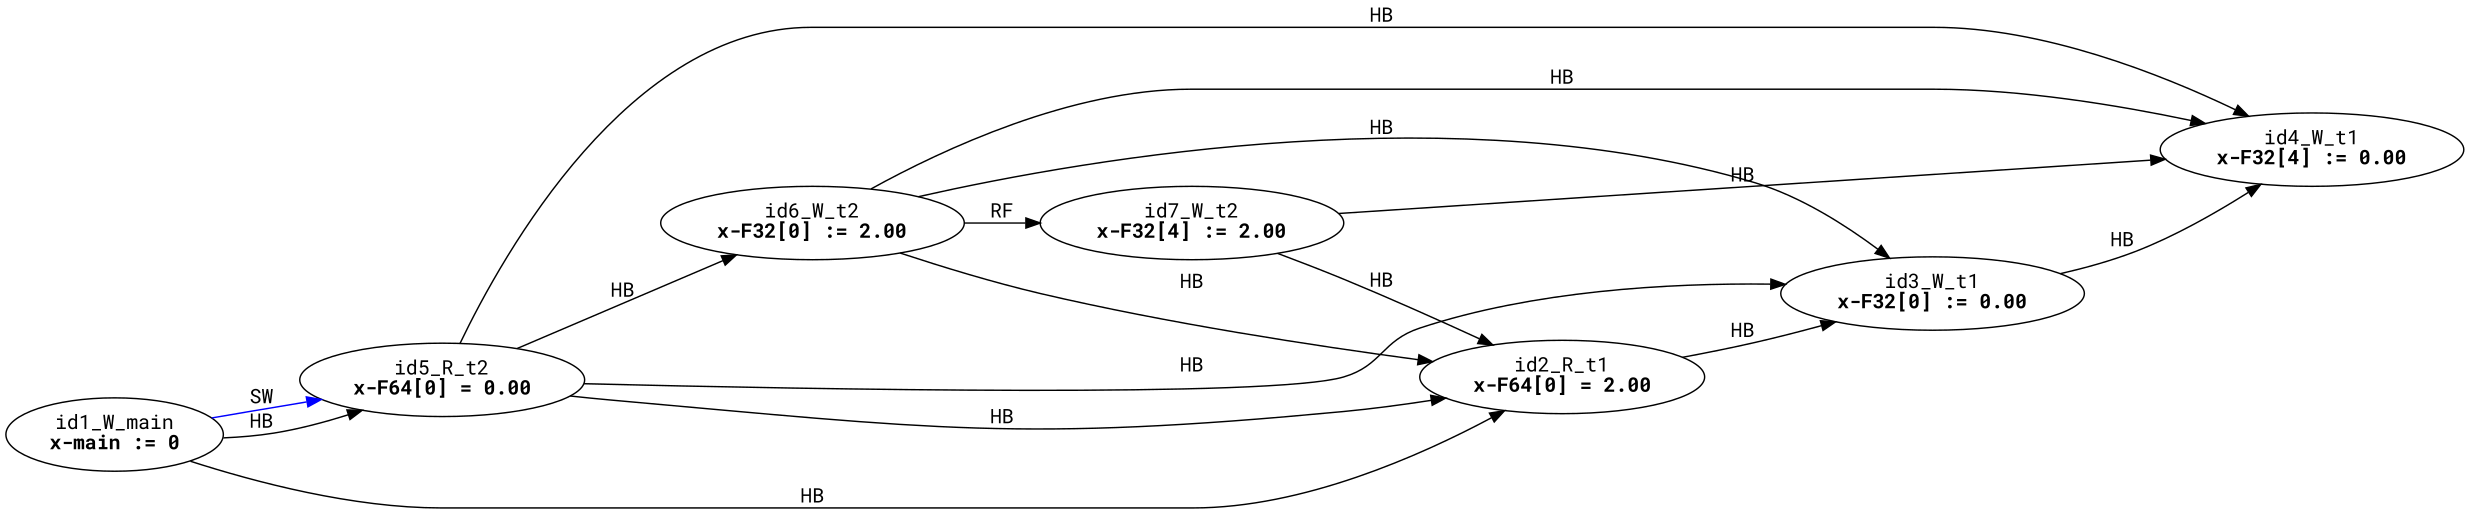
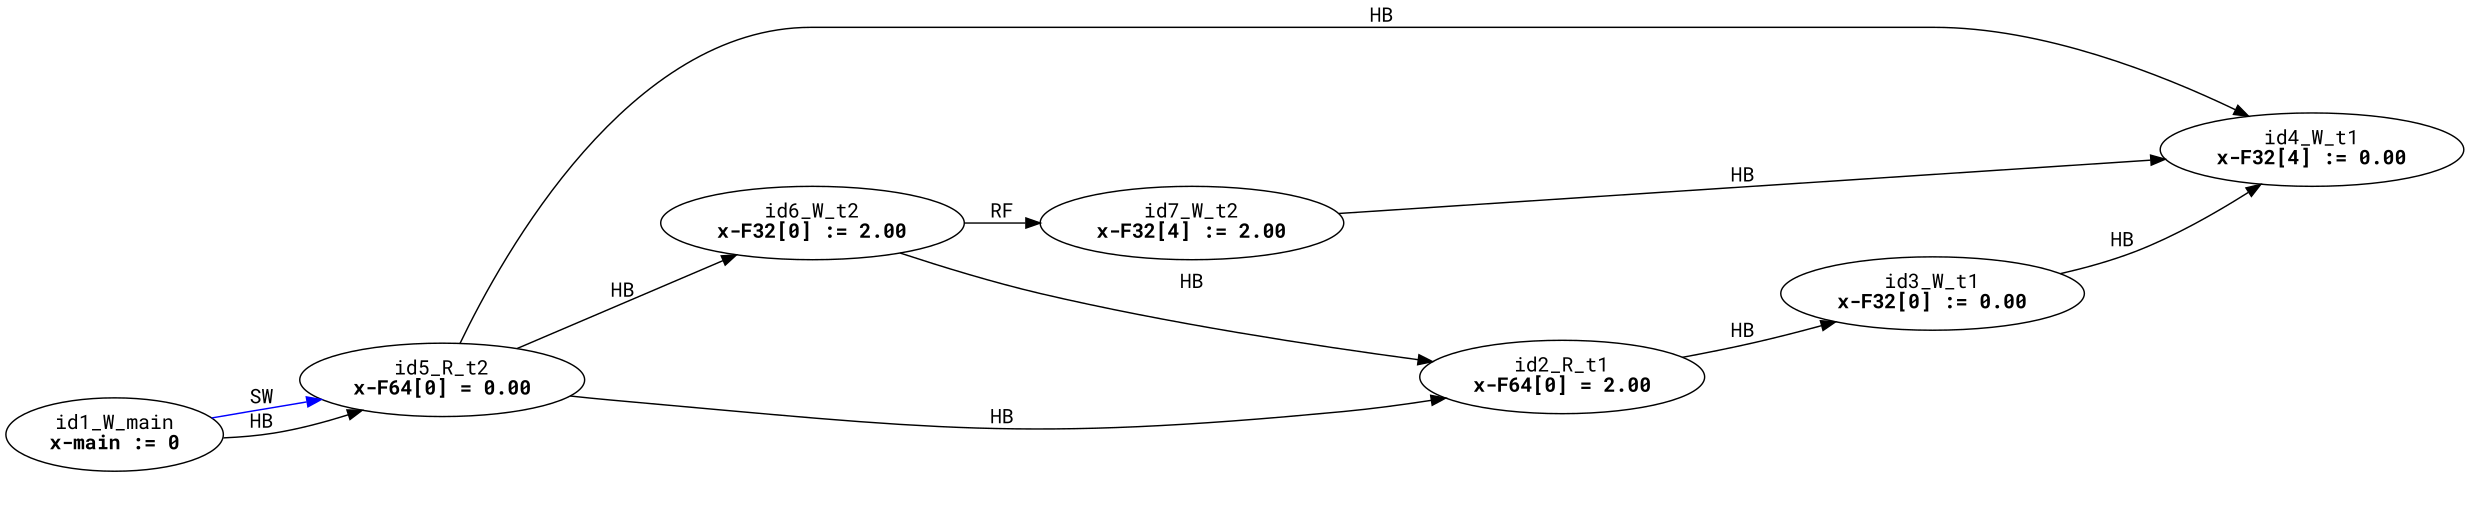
(1523, 89) -> none
(1407, 138) -> none
(1379, 294) -> none
(1187, 389) -> none
(846, 508) -> none
